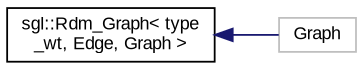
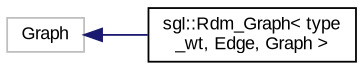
(256, 35) -> (125, 35)
